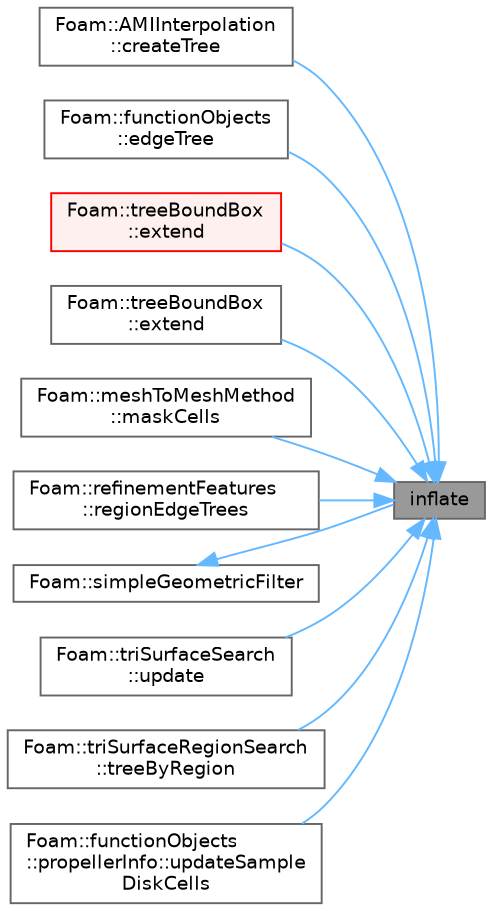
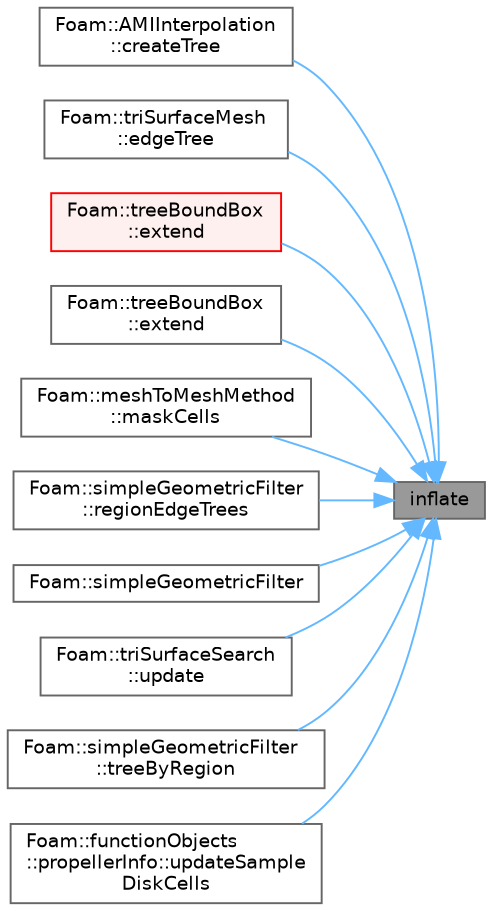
(166, 129) -> (166, 129)
(166, 500) -> (166, 500)
(306, 535) -> (363, 550)
(166, 759) -> (166, 759)
